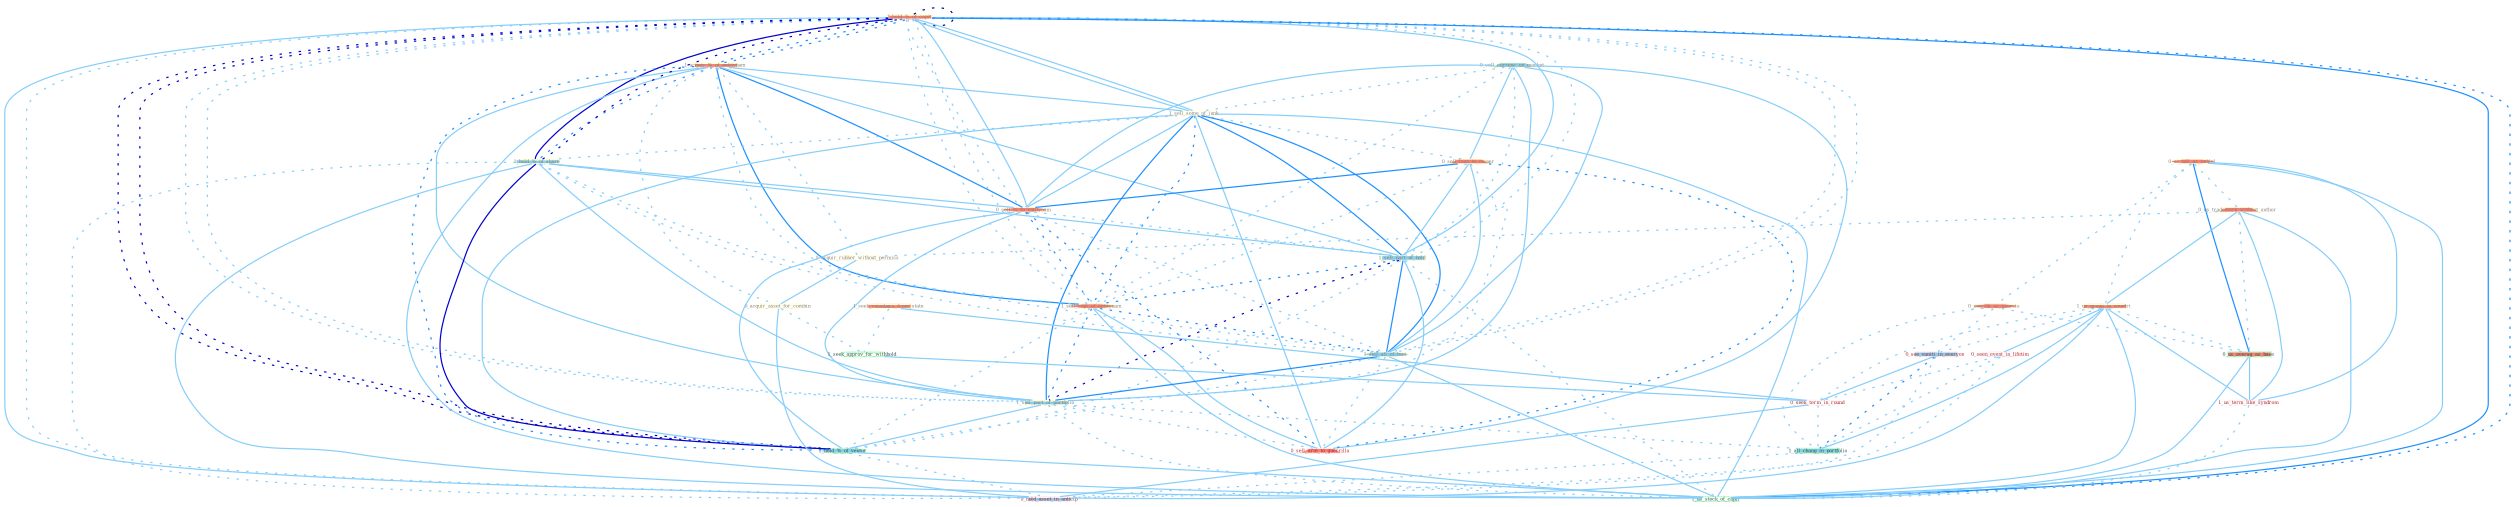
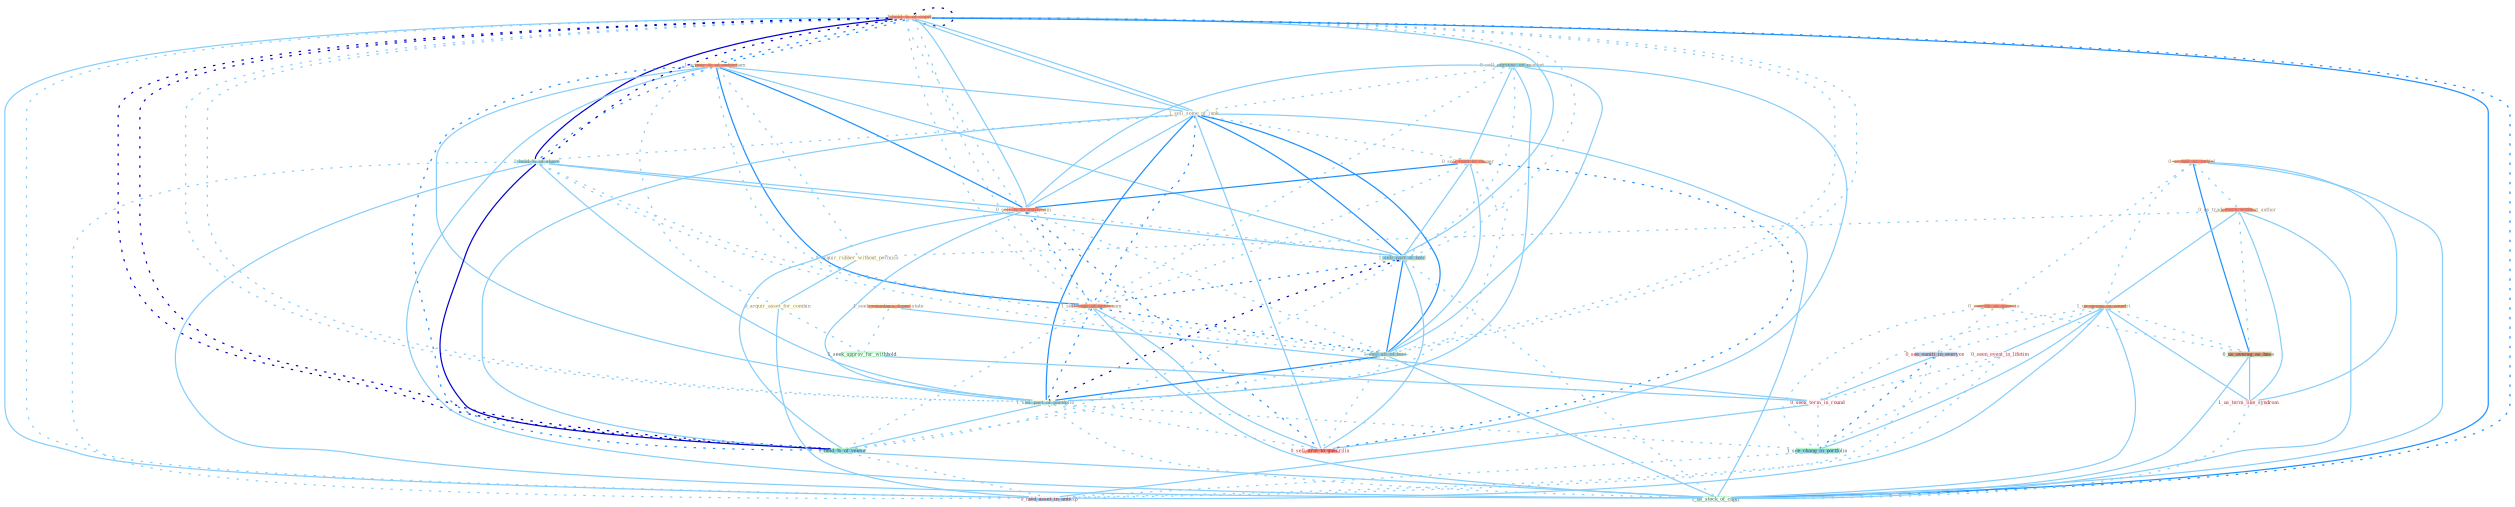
(1818, 451) -> (1818, 451)
